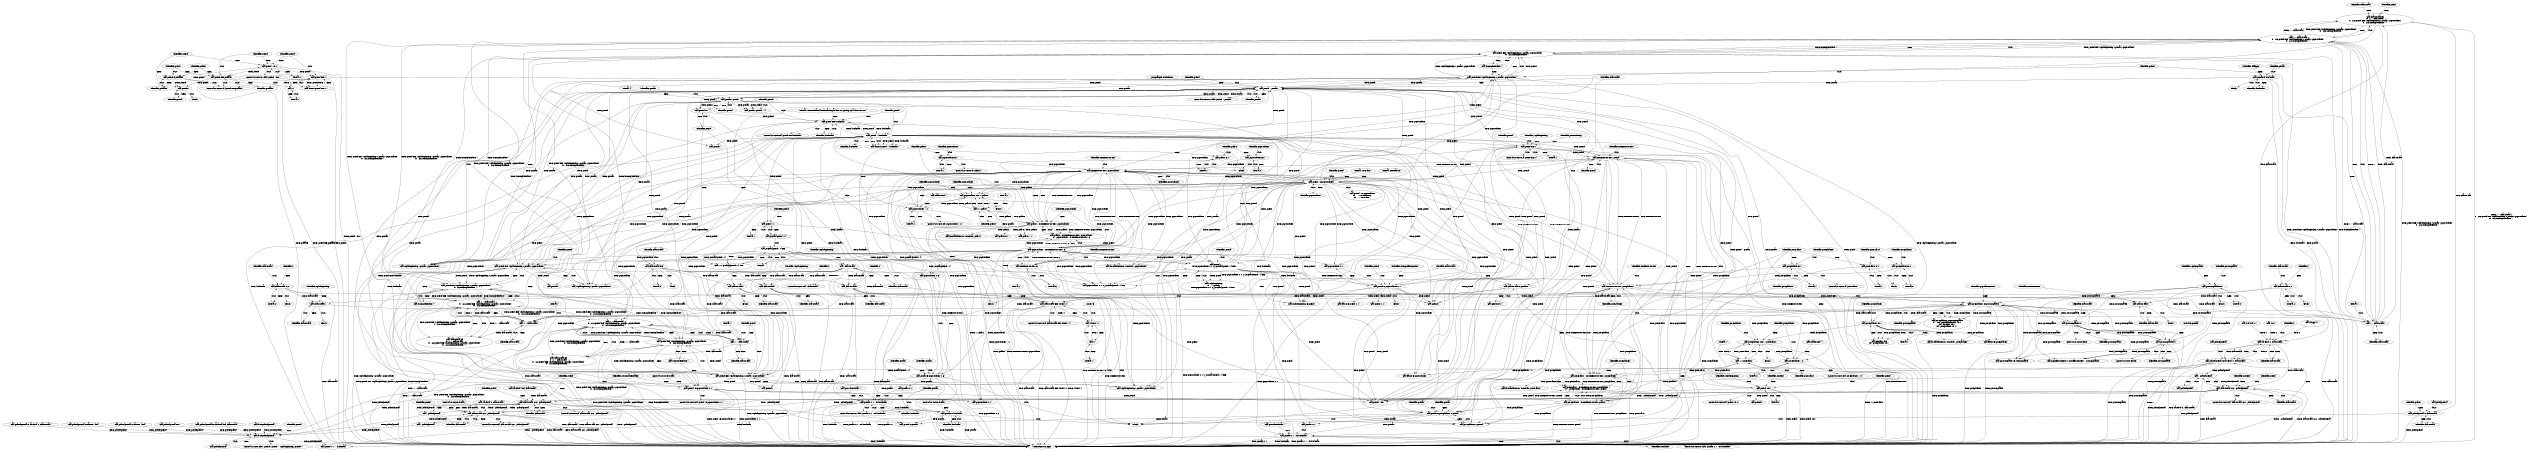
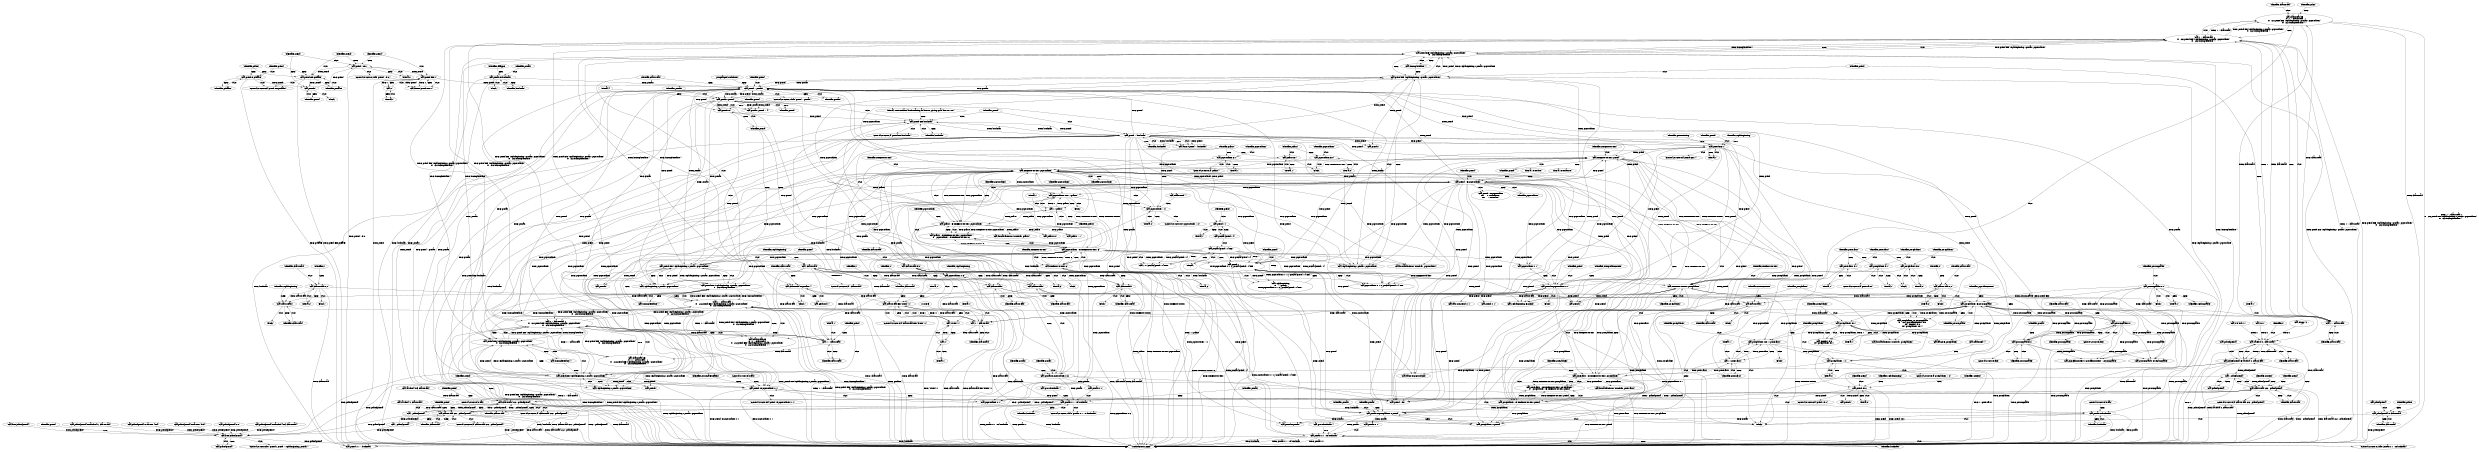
(1029, 175) -> (1027, 187)
(2202, 276) -> (2177, 294)
(2191, 323) -> (2036, 323)
